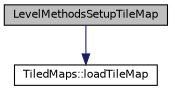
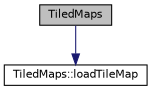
(86, 15) -> (76, 15)
